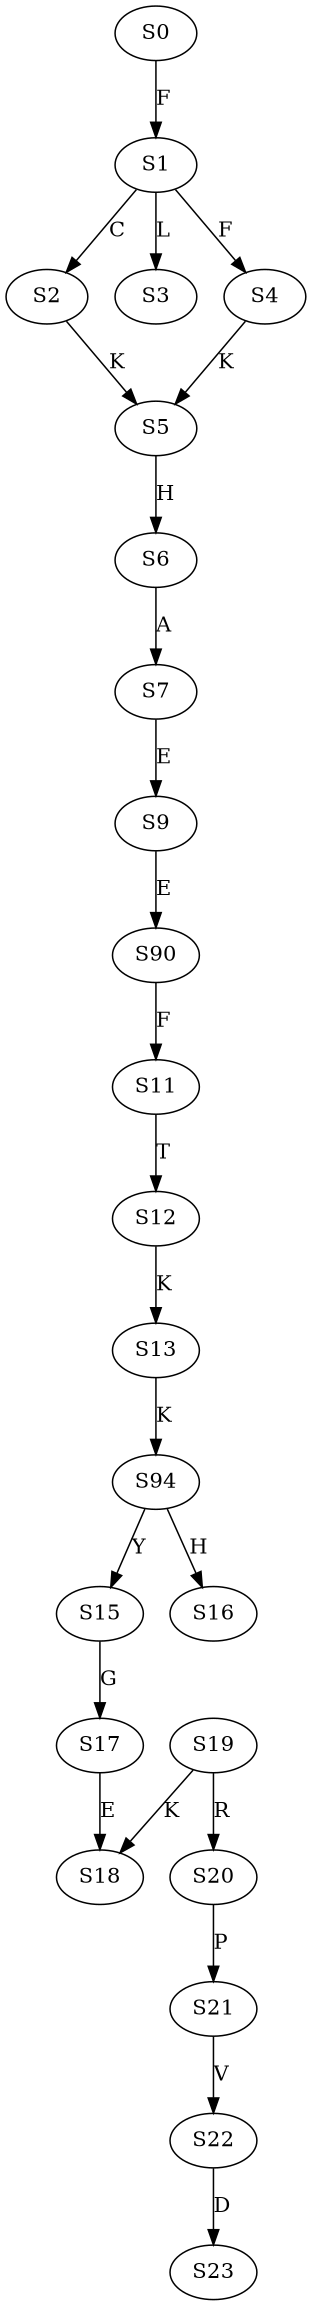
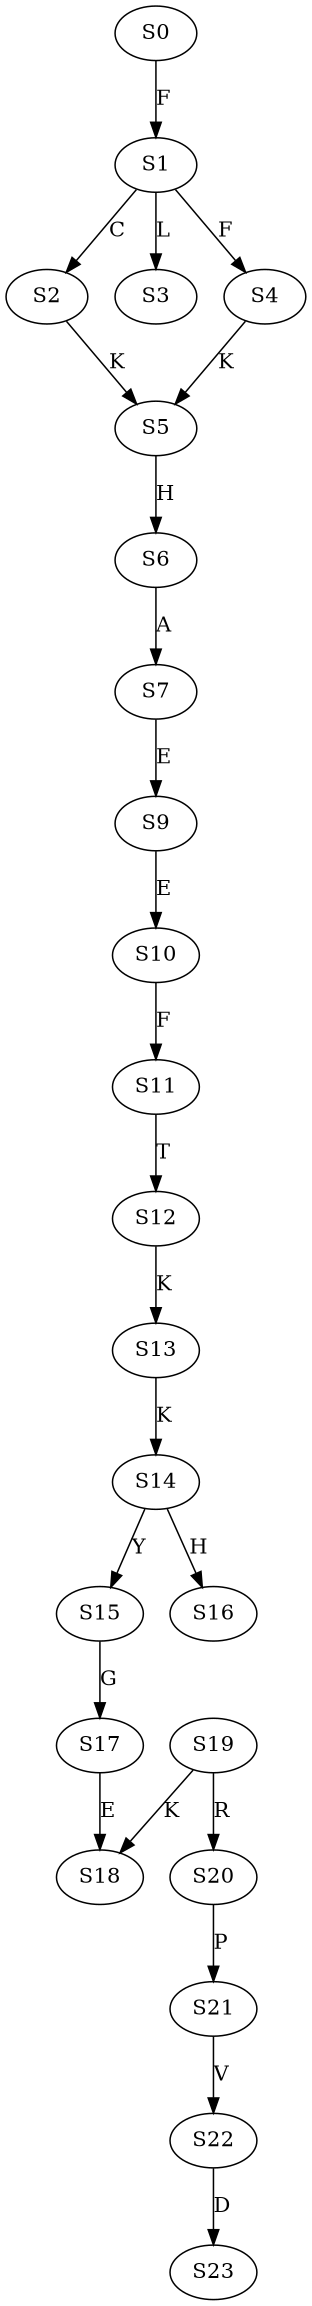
(156, 955) -> (156, 955)
(156, 1482) -> (156, 1482)
